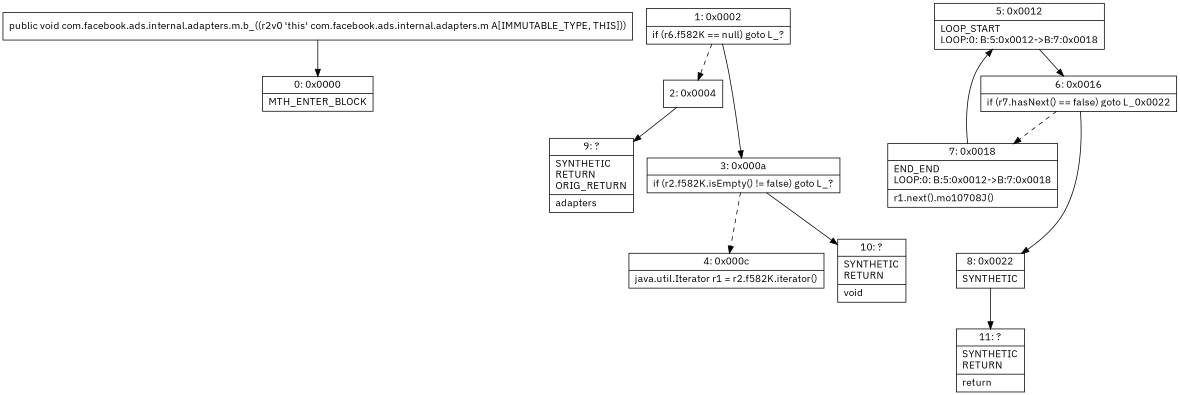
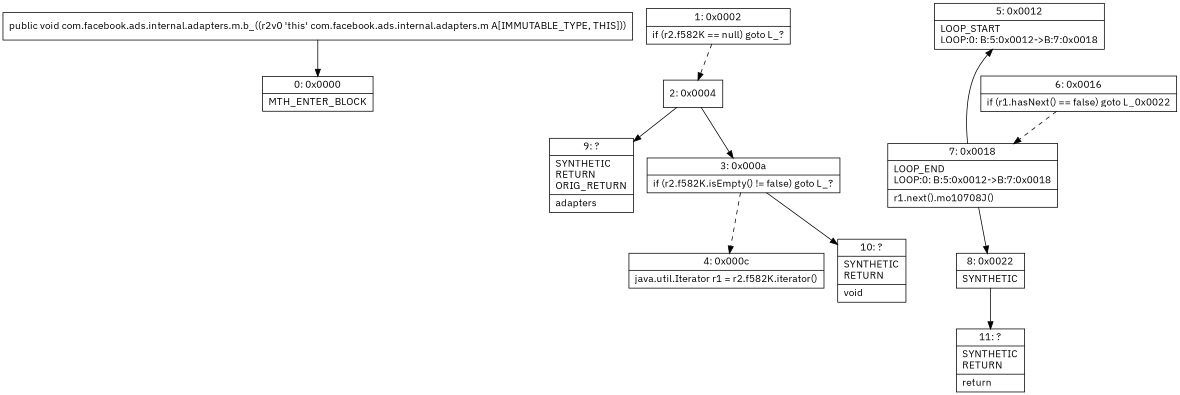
(718, 35) -> (718, 35)
(1049, 60) -> none
(733, 97) -> (715, 130)
(1079, 102) -> (1079, 102)
(917, 169) -> (920, 169)
(1074, 189) -> (982, 227)
